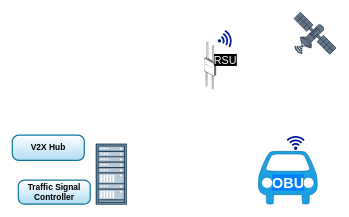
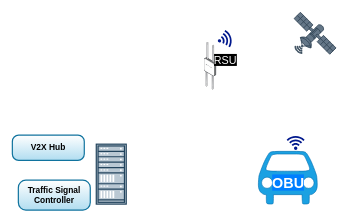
(54, 192) -> (54, 195)
